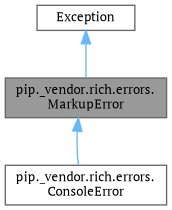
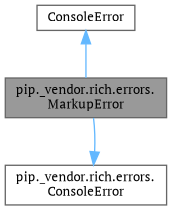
(86, 18) -> (86, 18)
(77, 148) -> (95, 135)
